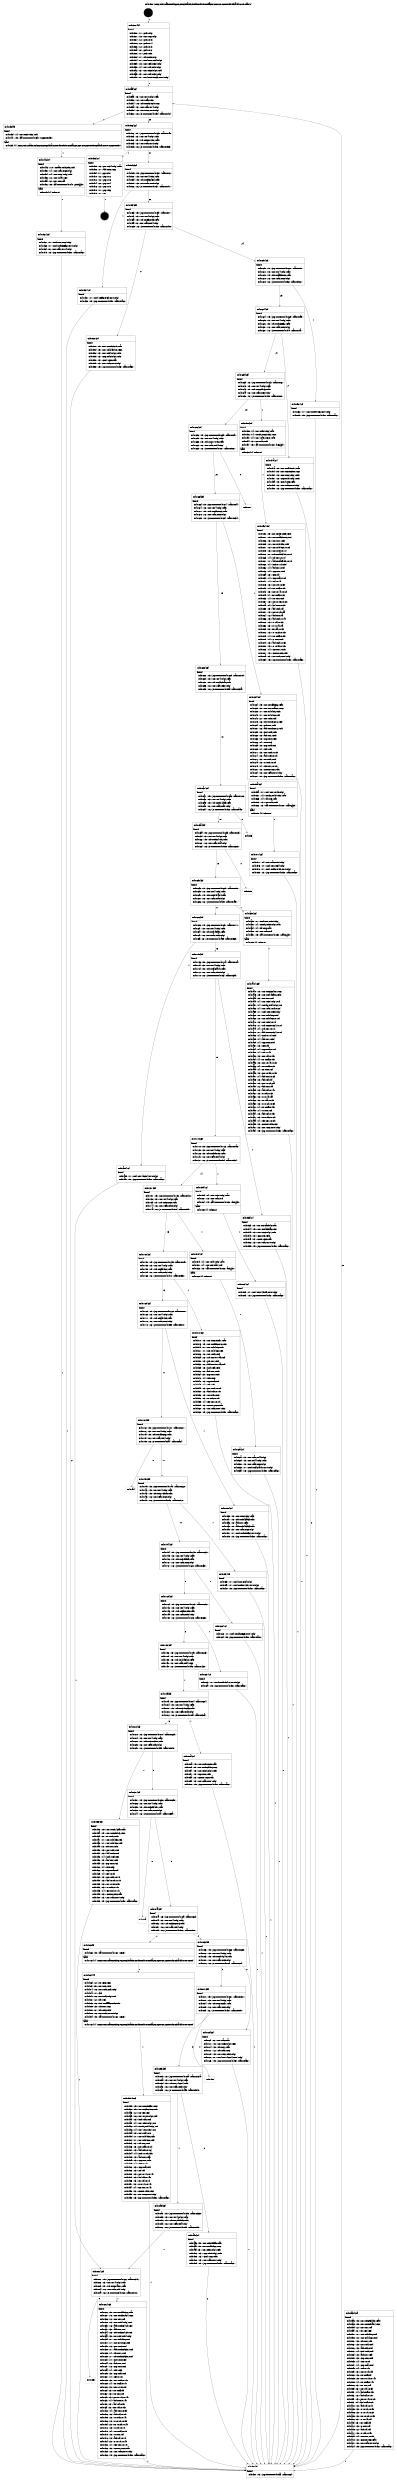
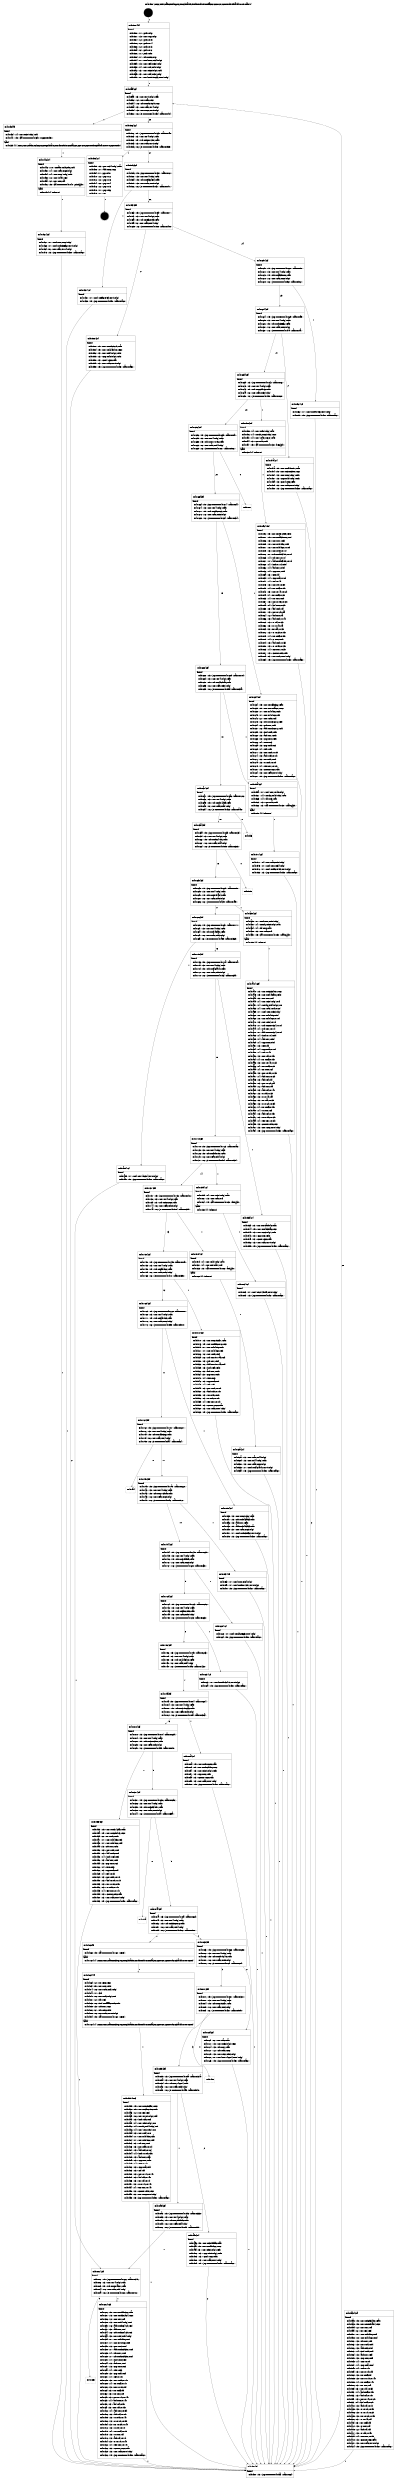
none -> (233, 738)
